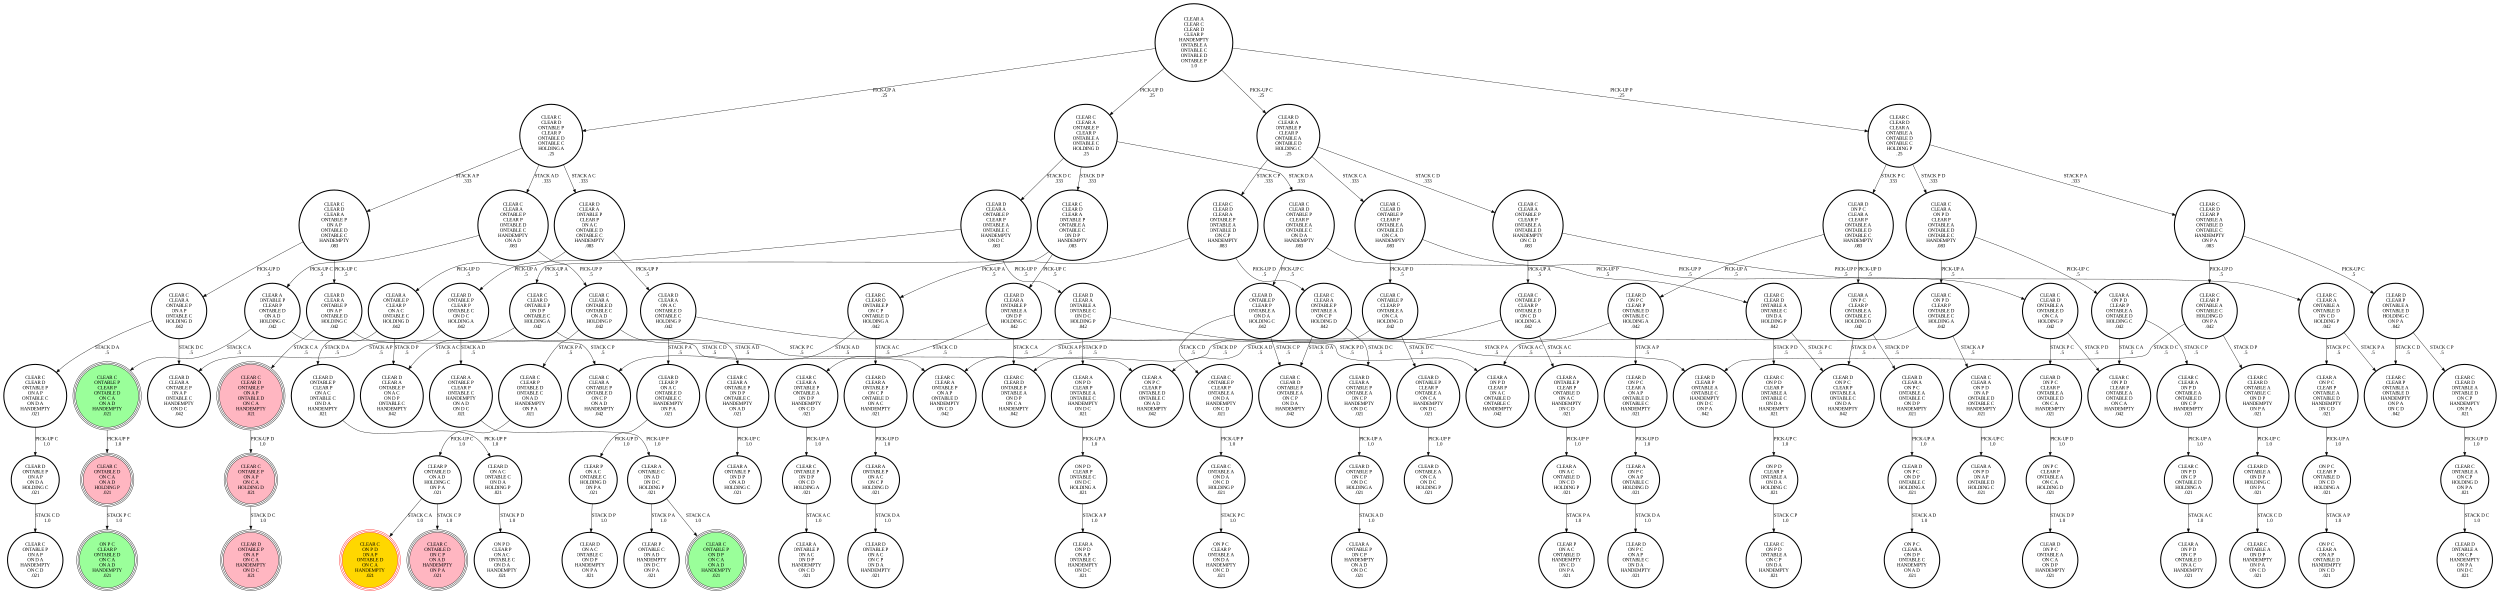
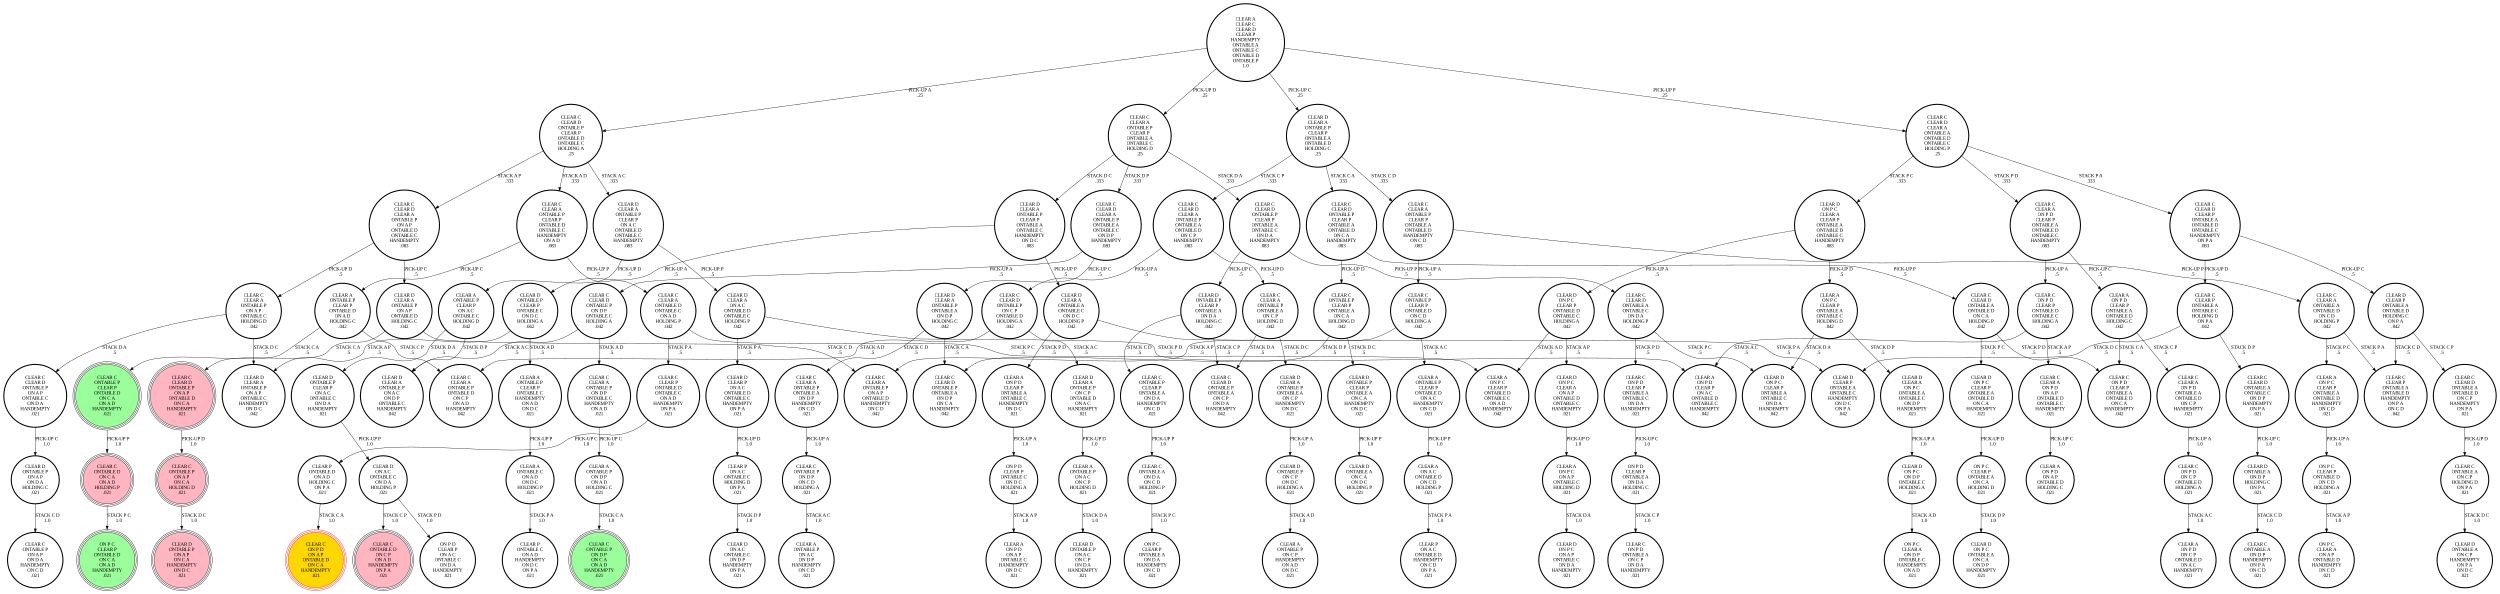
(437, 515) -> (383, 515)
(681, 516) -> (599, 515)
